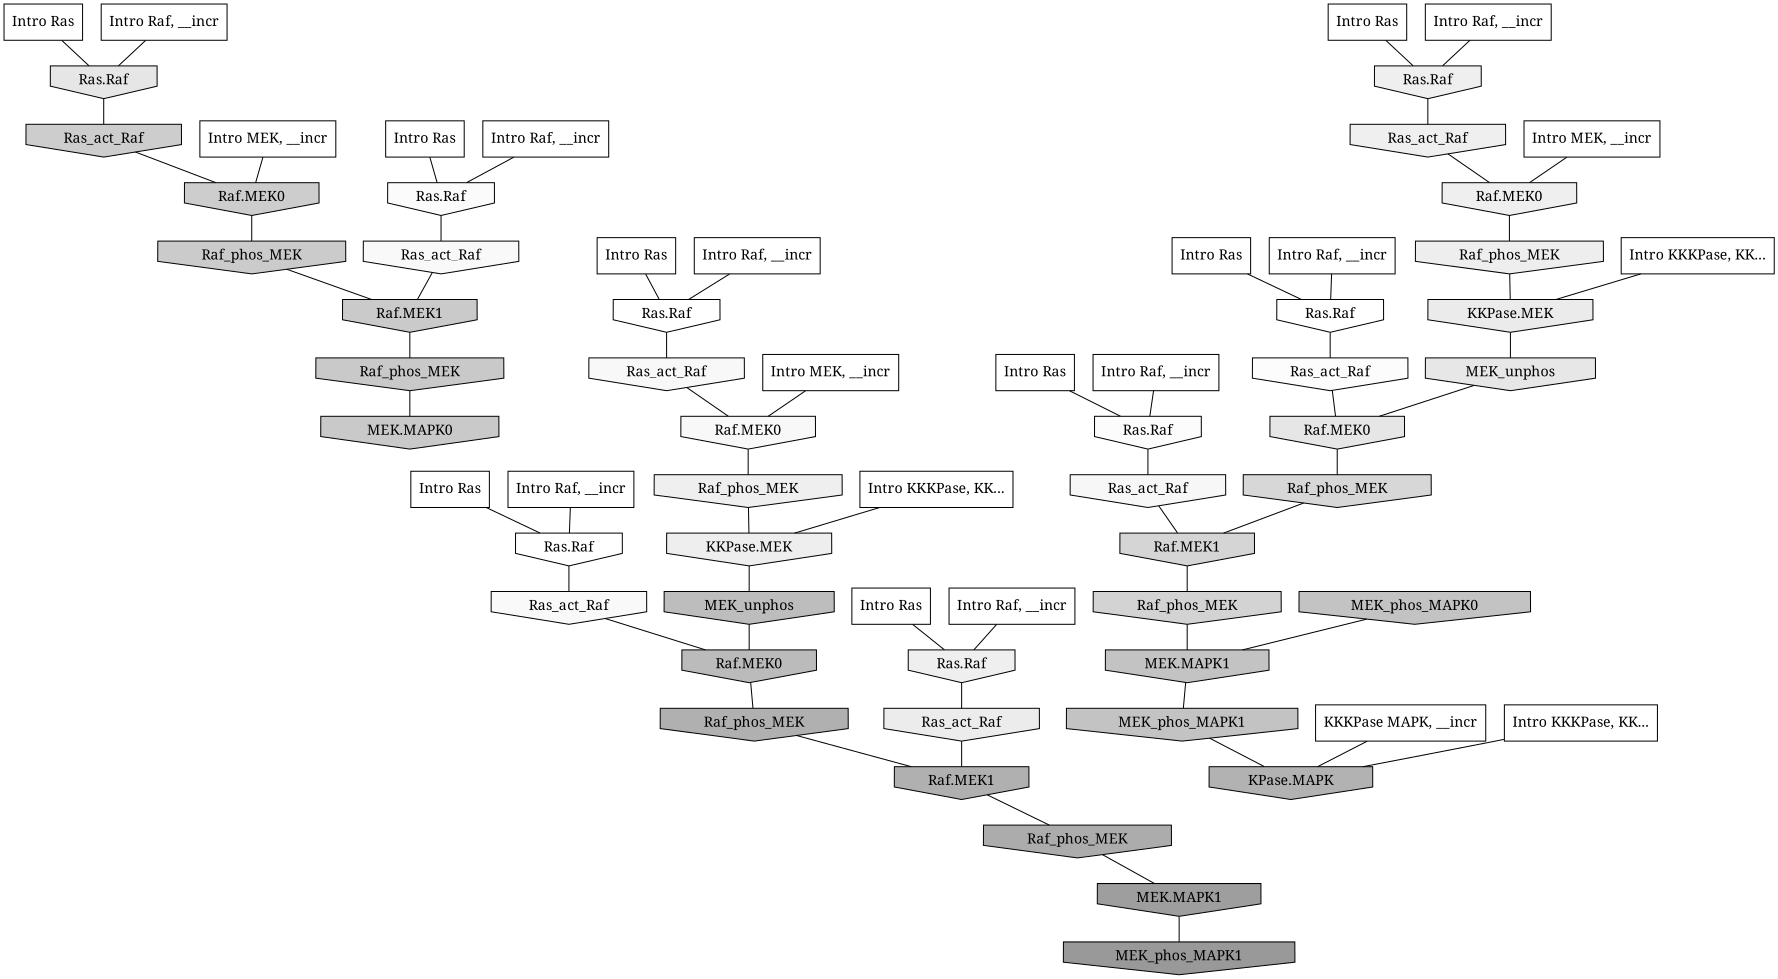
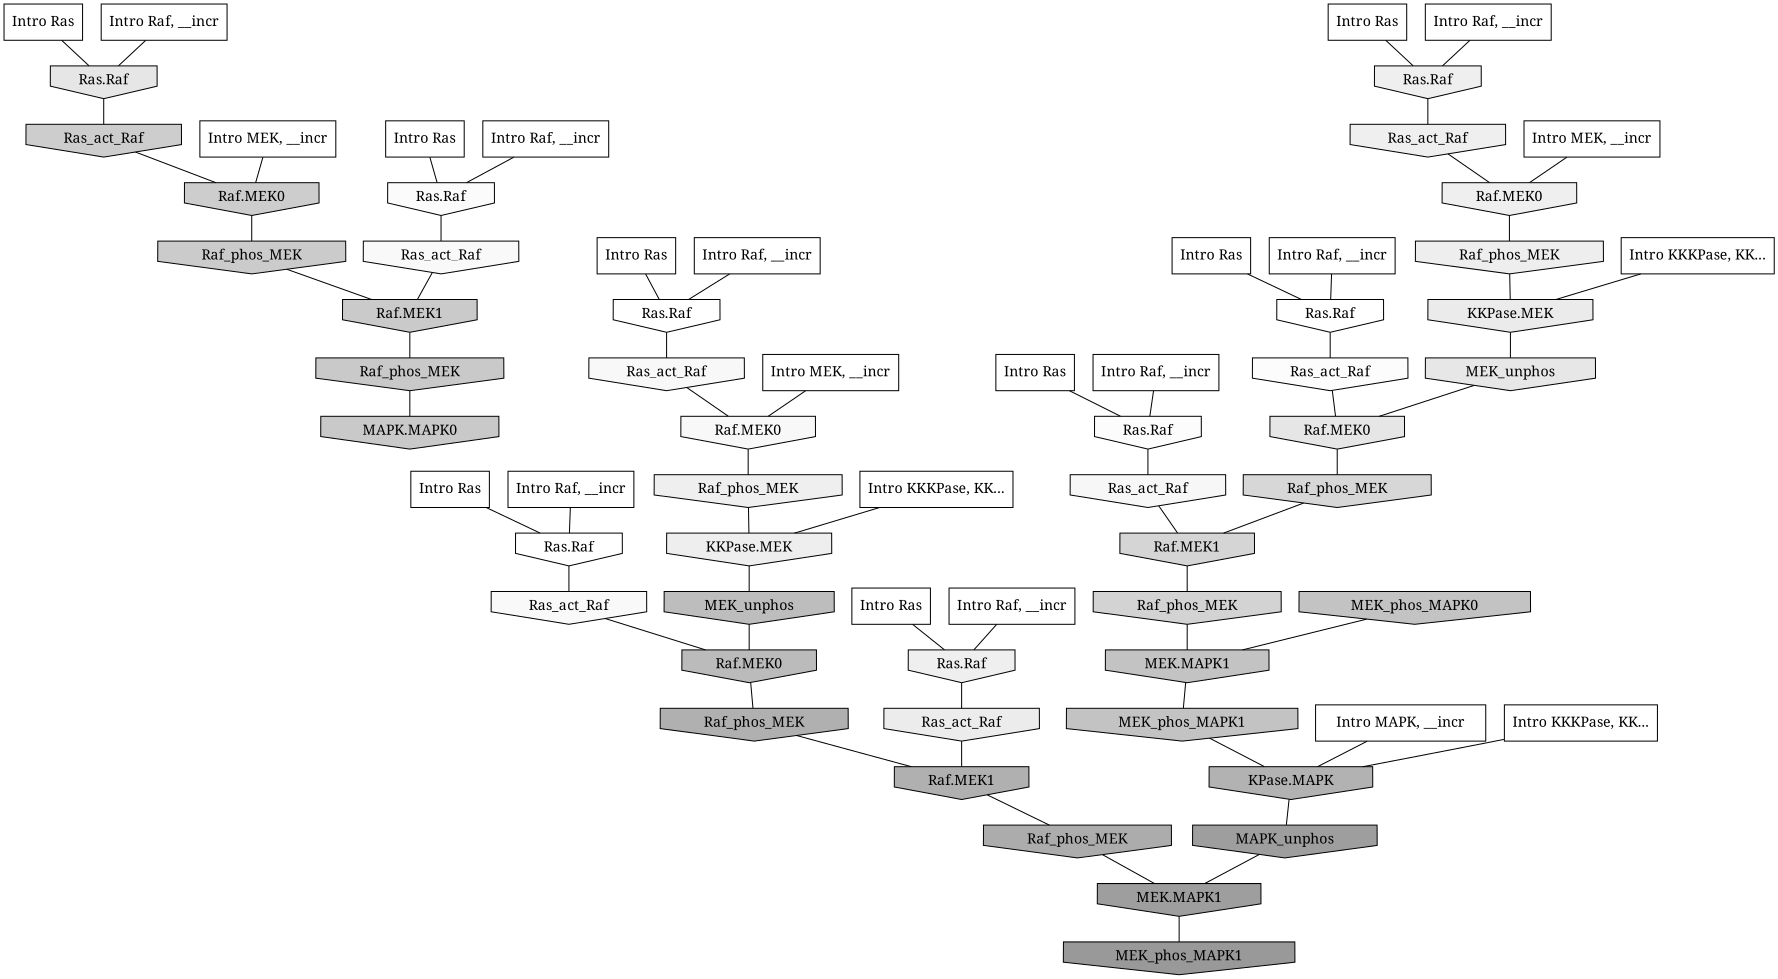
(410, 431) -> (410, 431)
(1401, 723) -> (1401, 723)
none -> (1285, 840)
